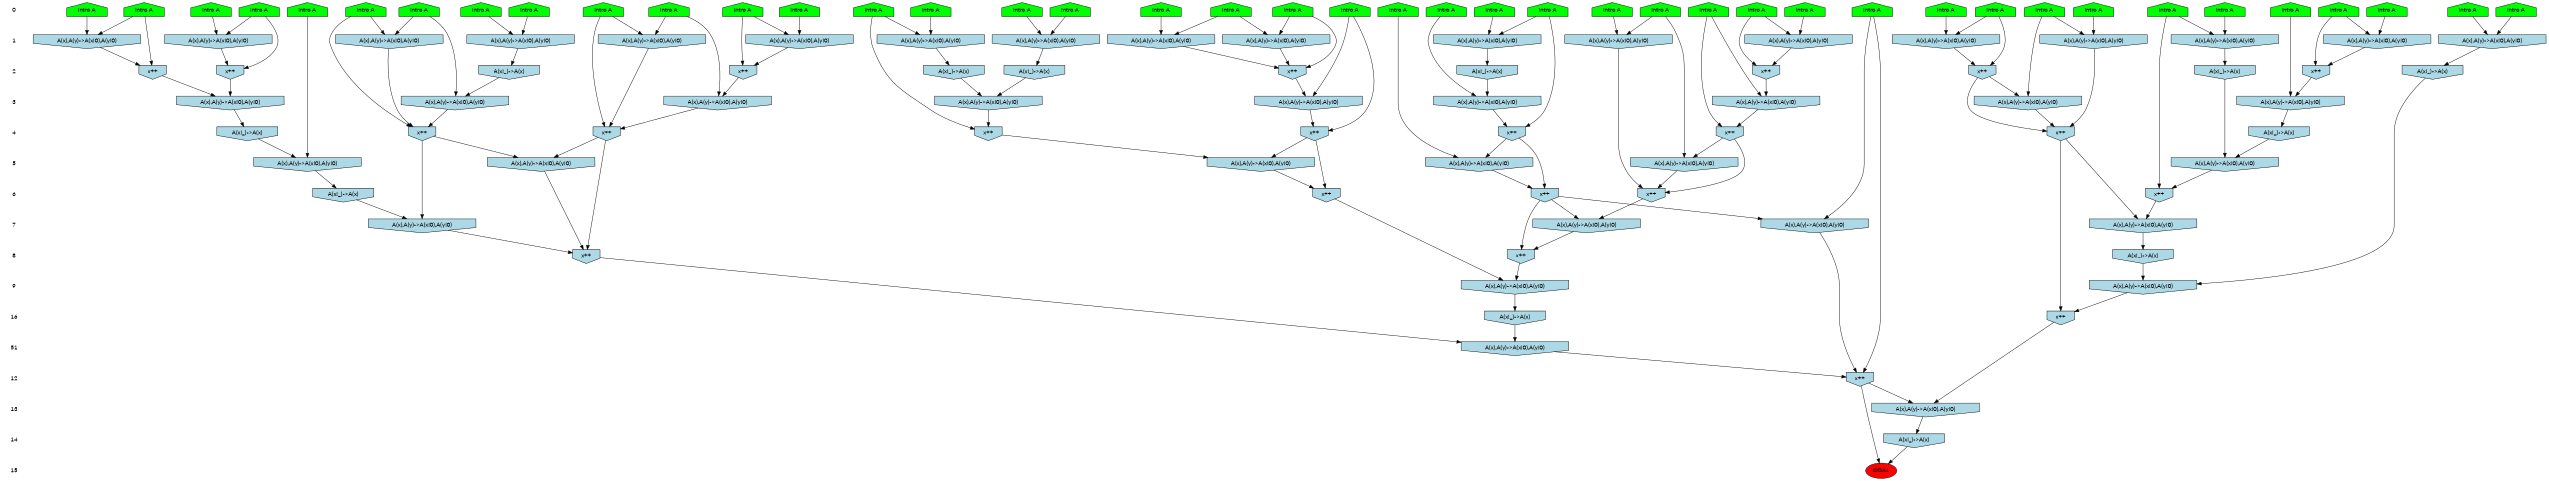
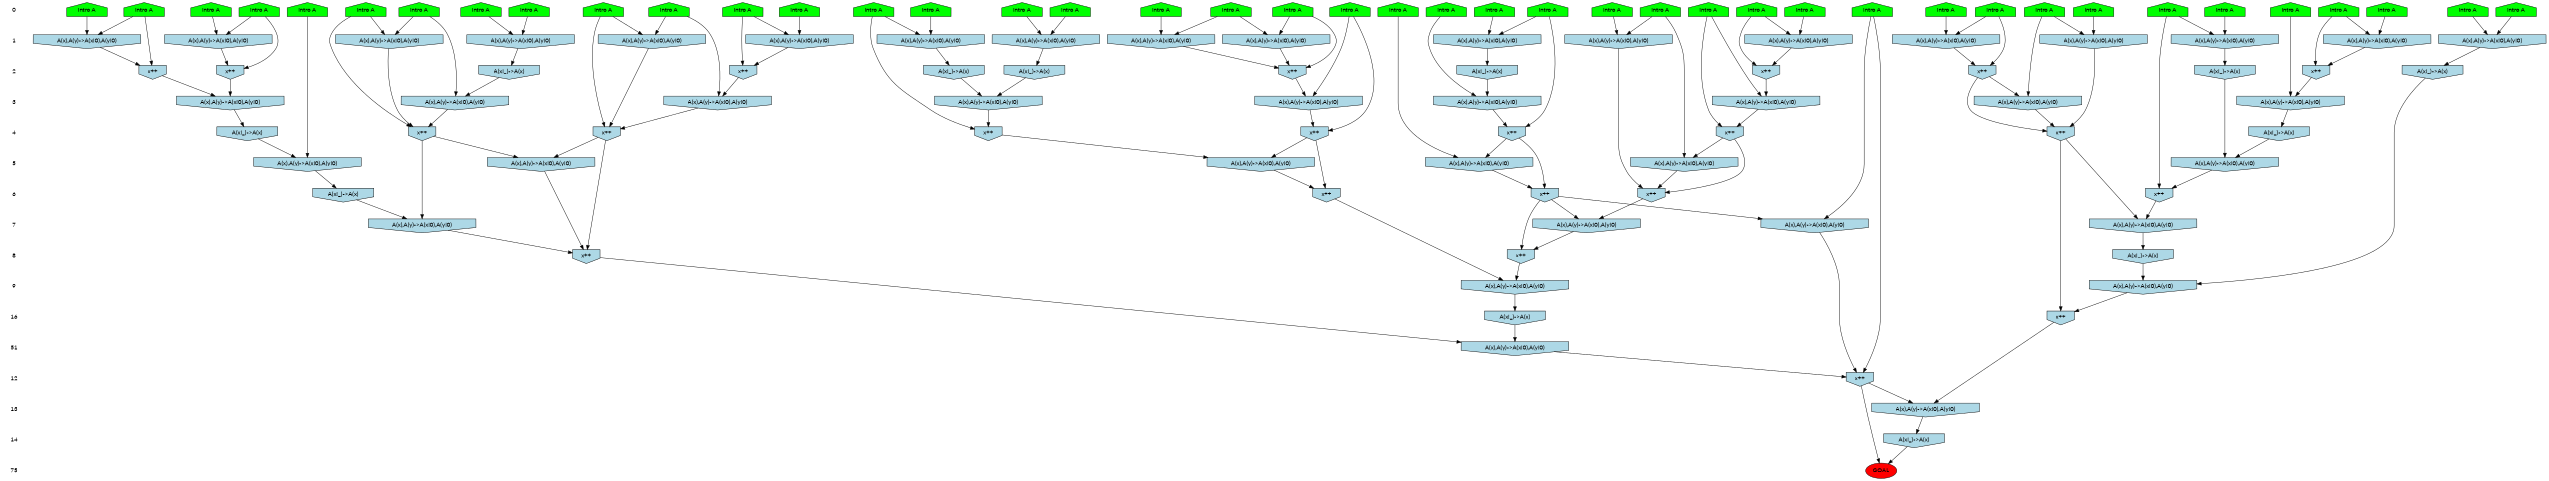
(14, 471) -> (14, 471)
